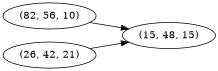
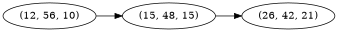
(50, 16) -> (50, 16)
(105, 46) -> (225, 16)
